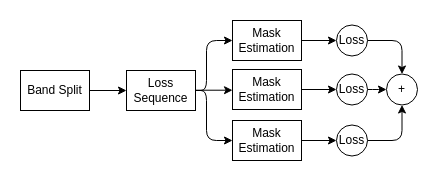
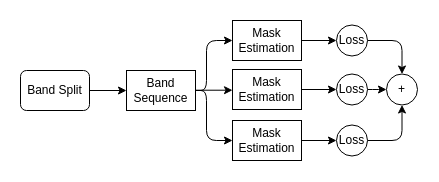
(55, 91) -> (55, 91)
(161, 91) -> (161, 91)
